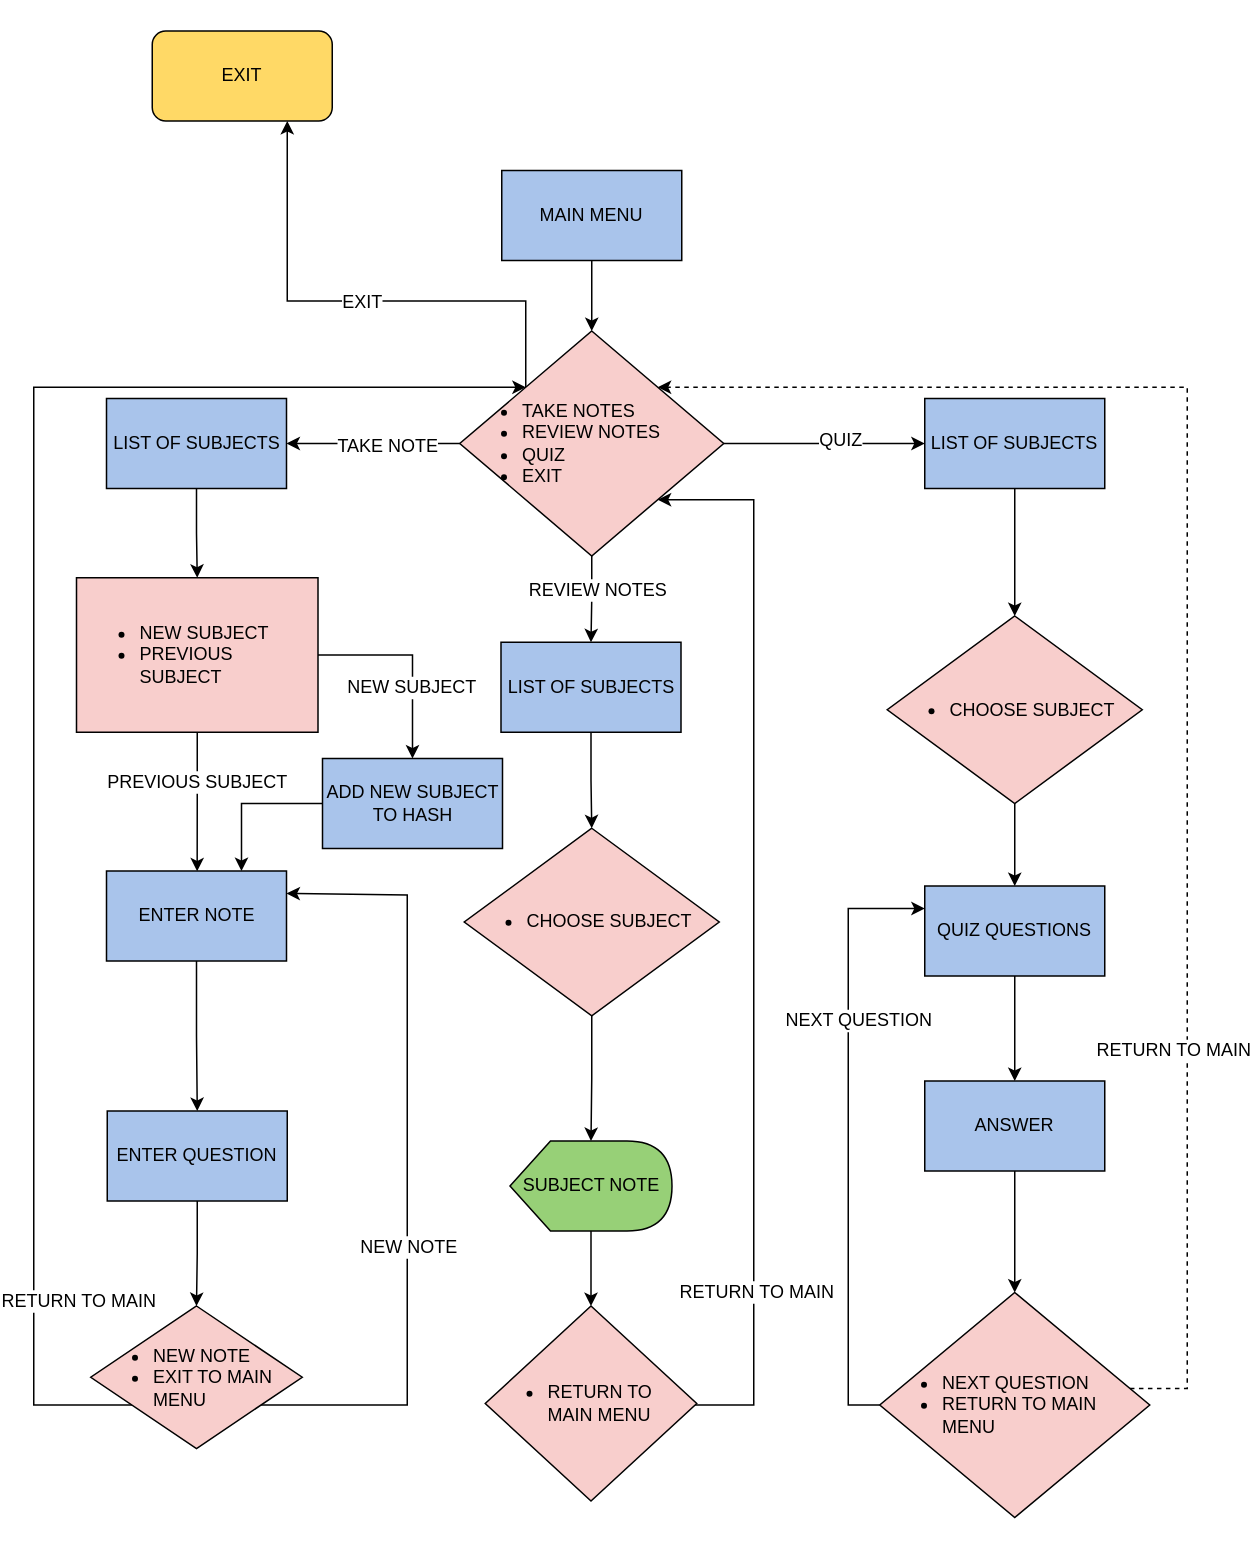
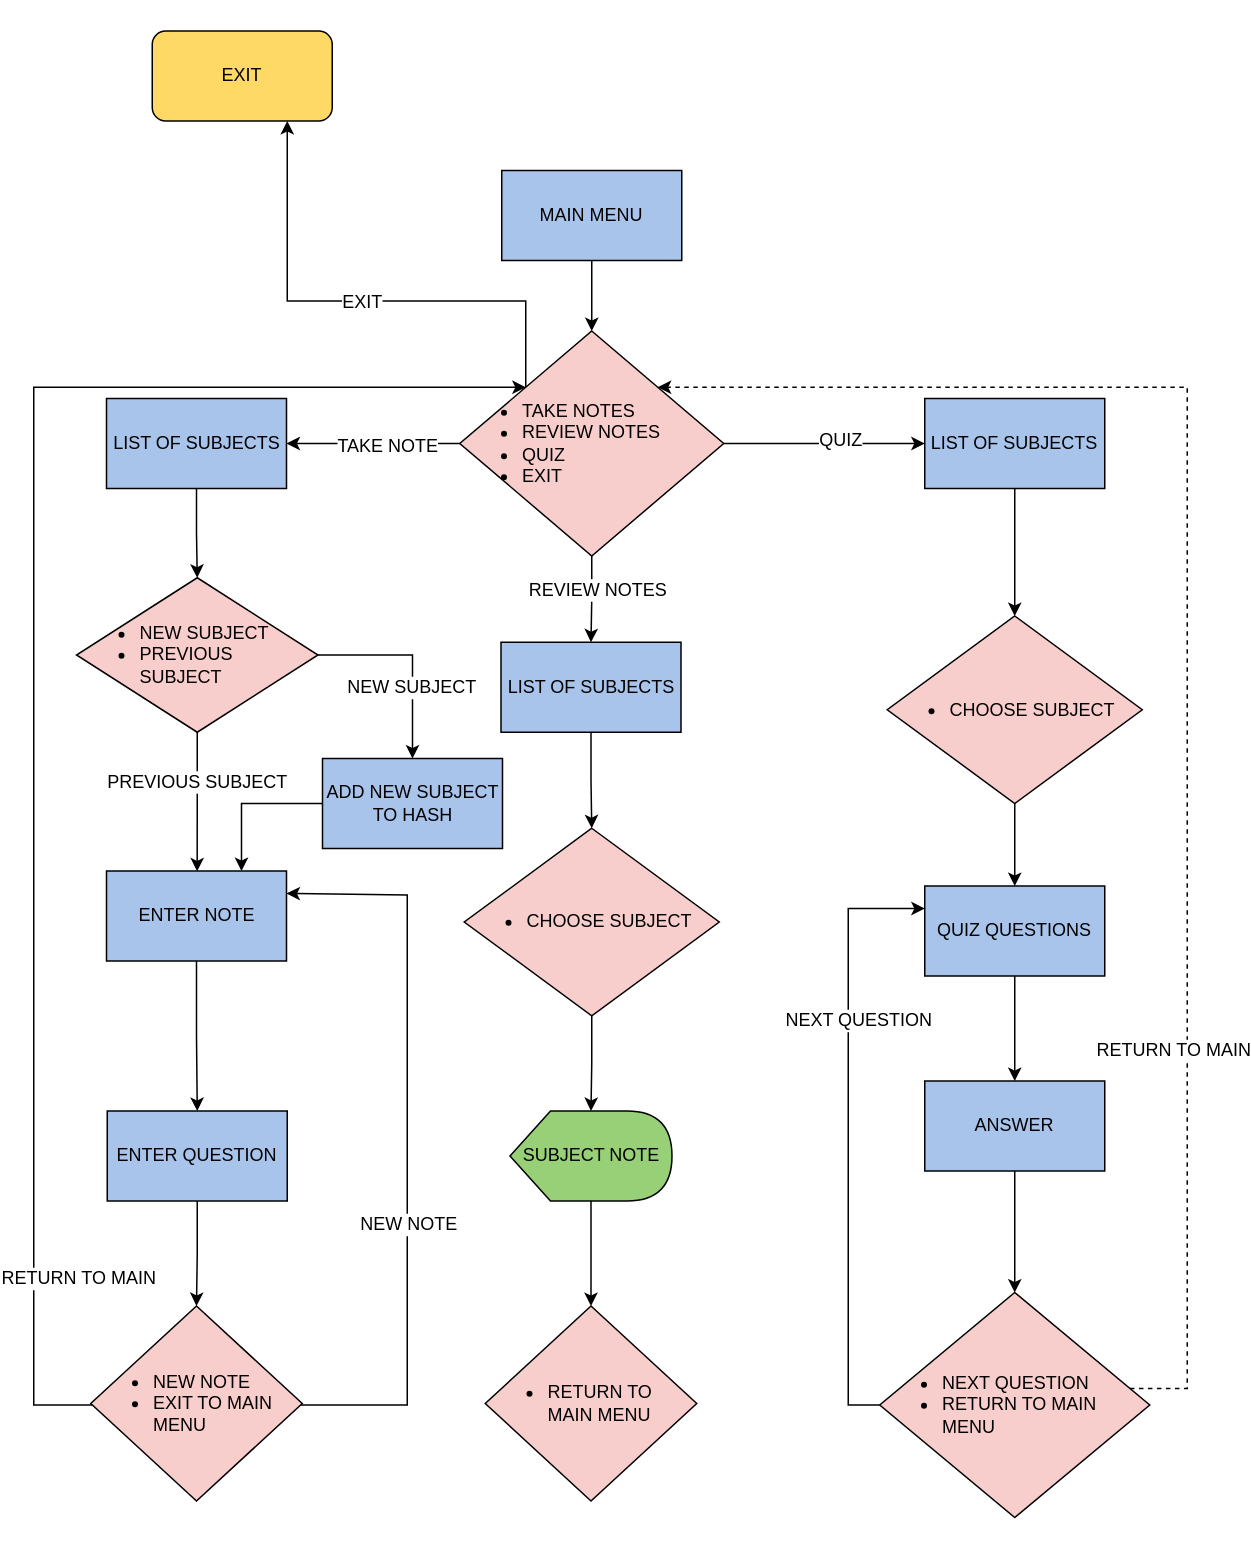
(197, 655) -> (197, 655)
(754, 939) -> none
(591, 1186) -> (591, 1156)
(197, 1377) -> (197, 1403)
